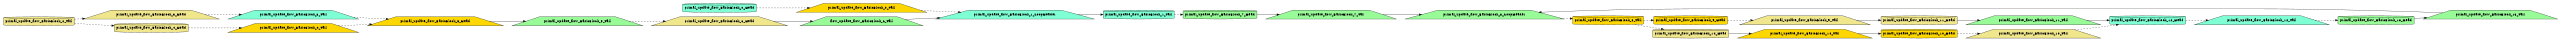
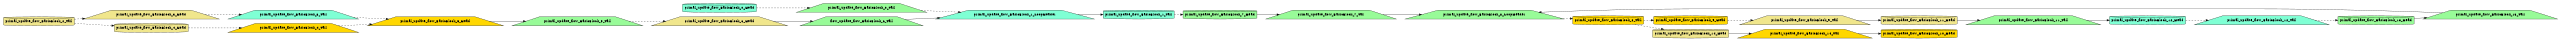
(862, 8) -> (862, 8)
(2033, 34) -> none
